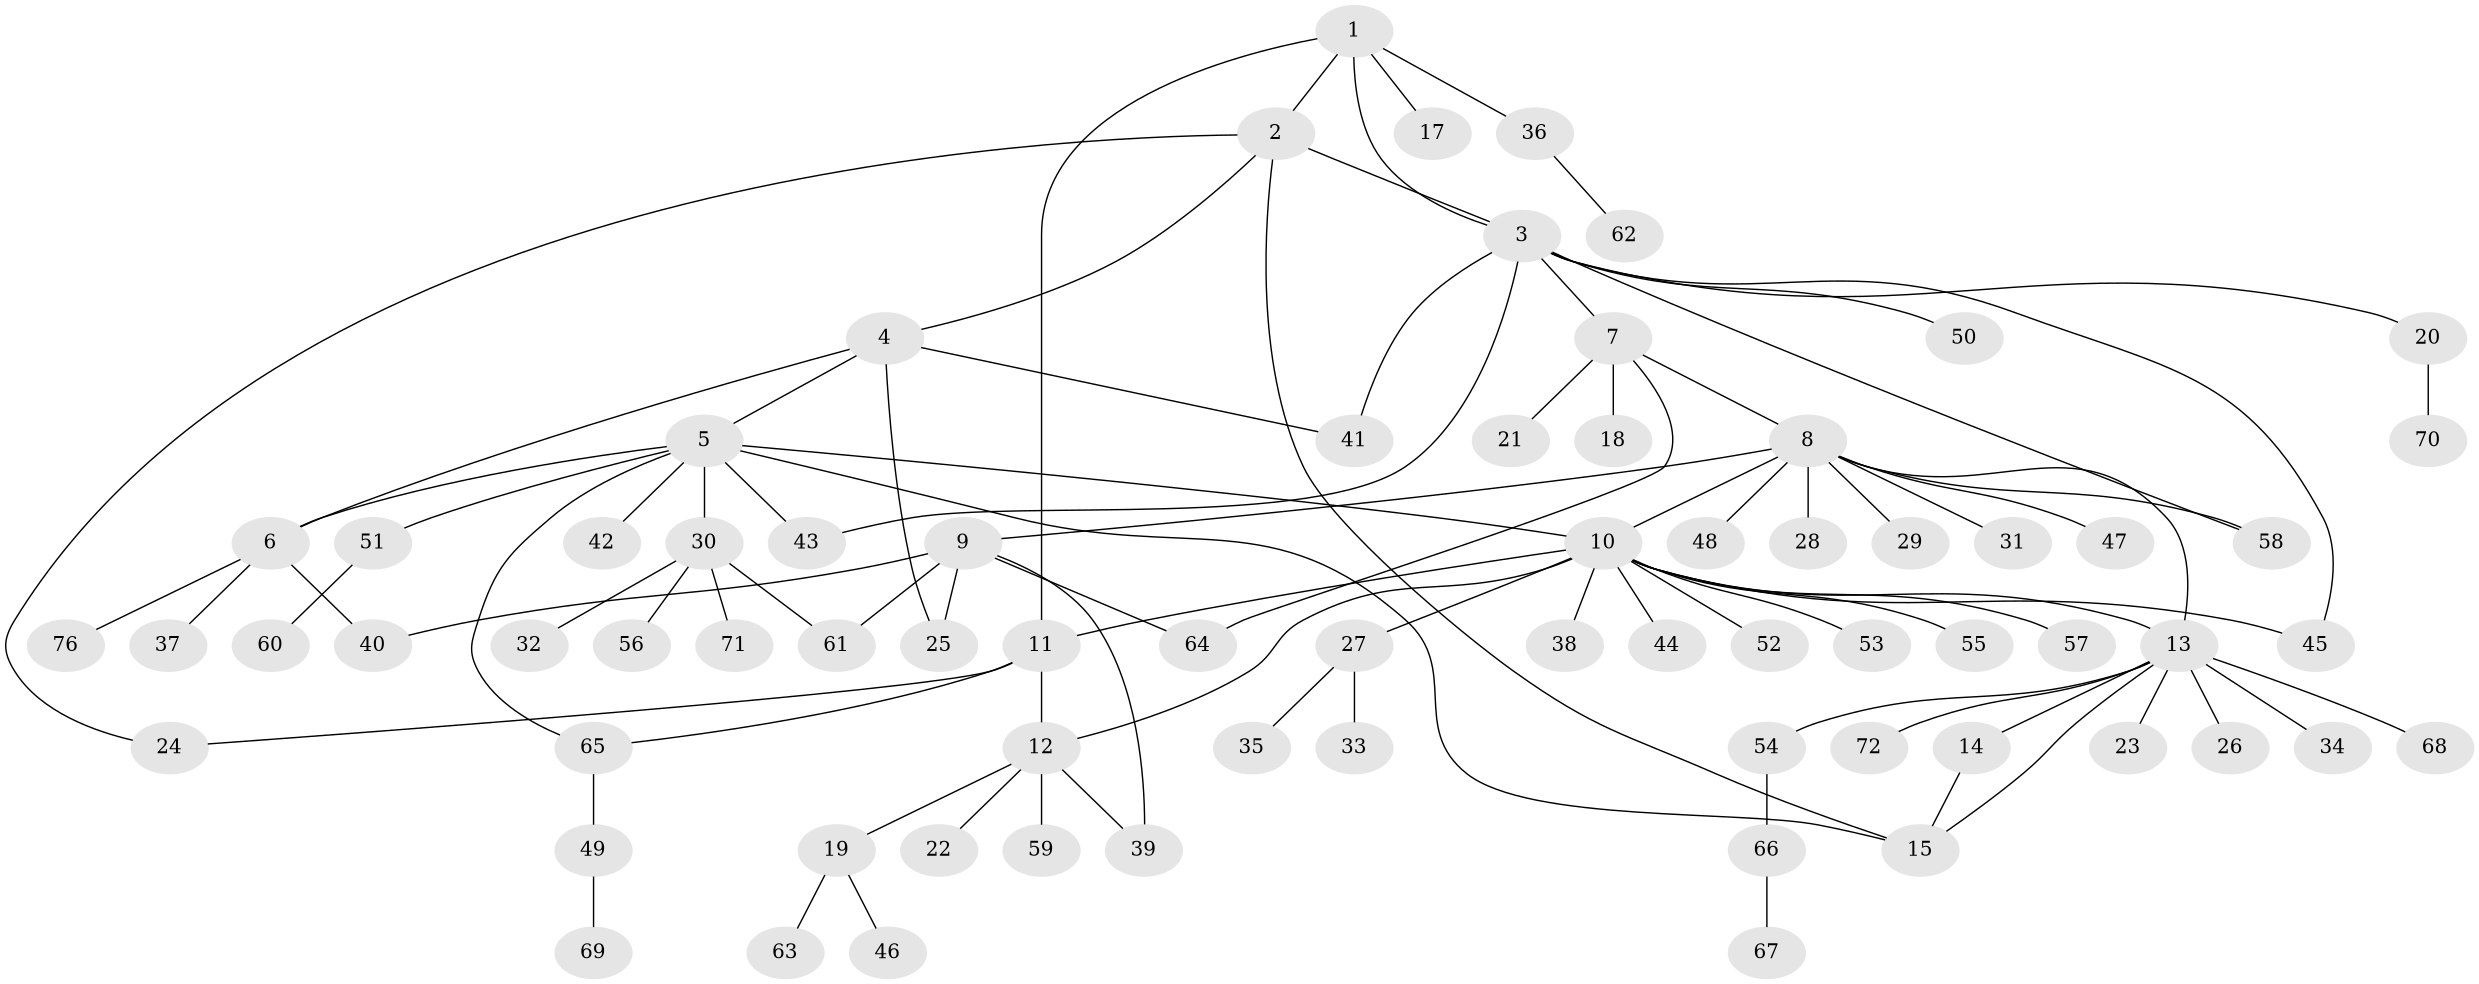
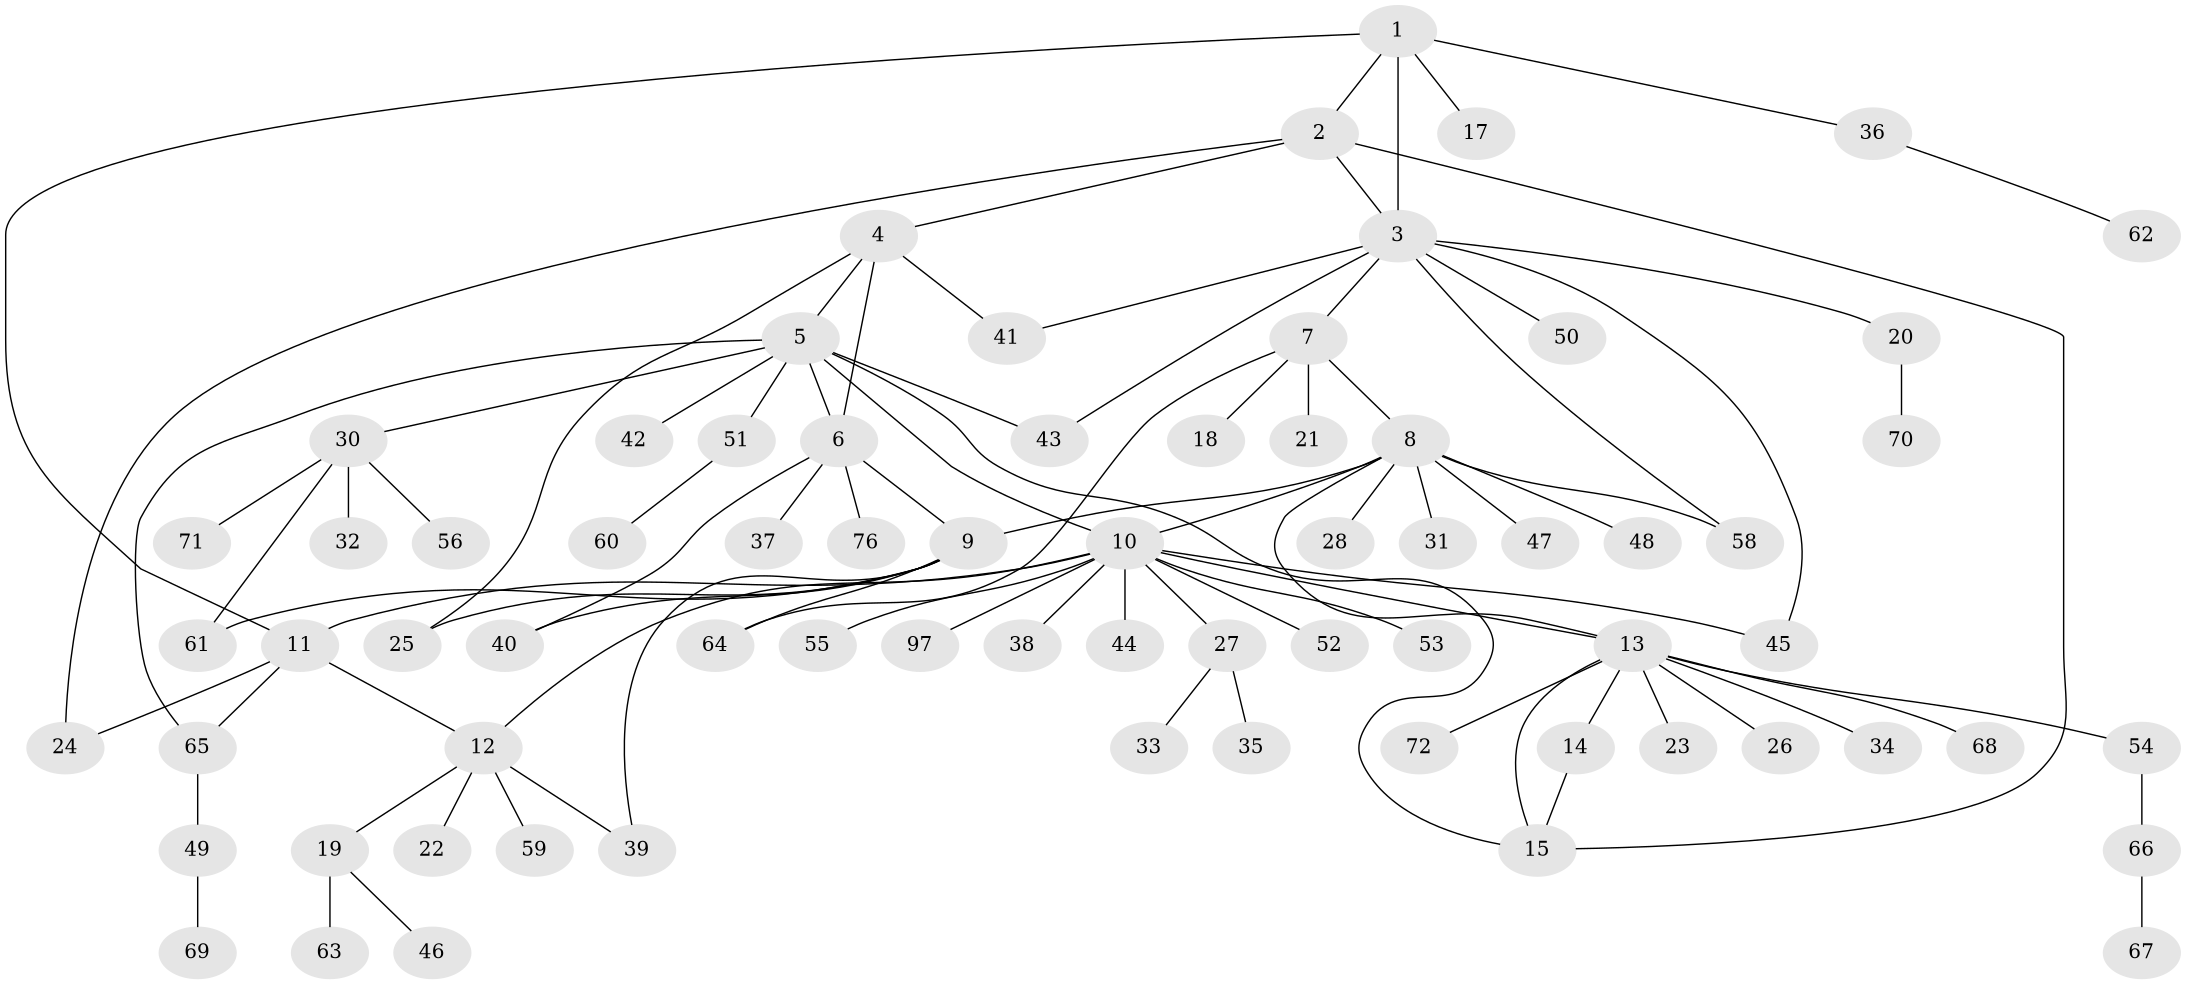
none -> (904, 492)
(1910, 543) -> none
(2077, 646) -> (920, 646)
